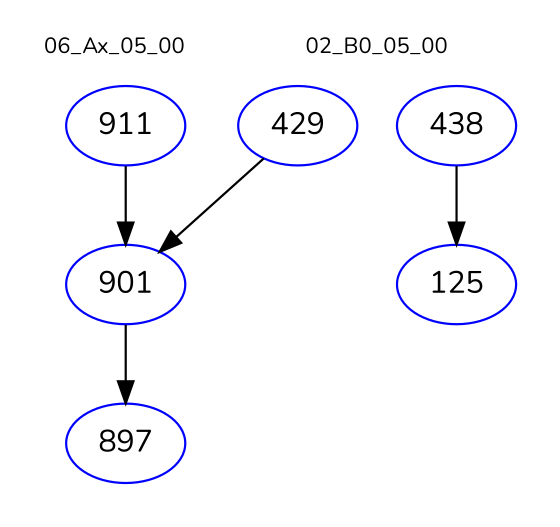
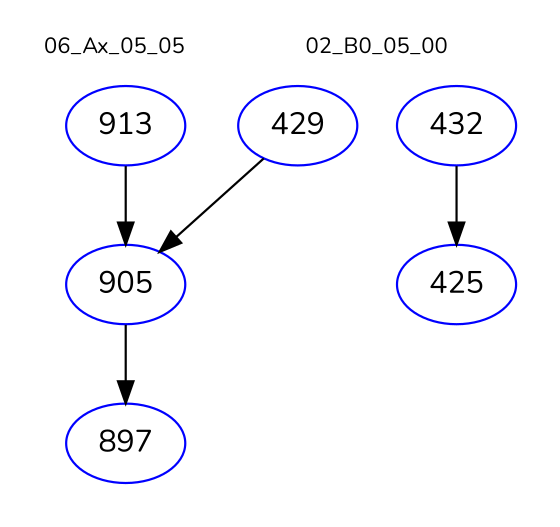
(115, 47) -> (115, 47)
(126, 126) -> (126, 126)
(457, 126) -> (457, 126)
(126, 285) -> (126, 285)
(457, 285) -> (457, 285)
